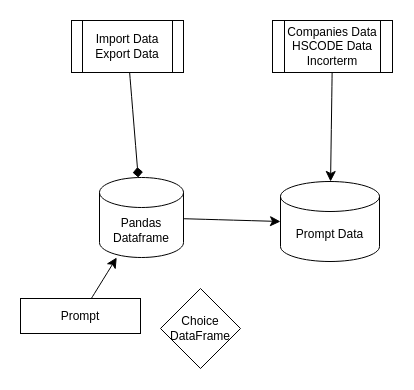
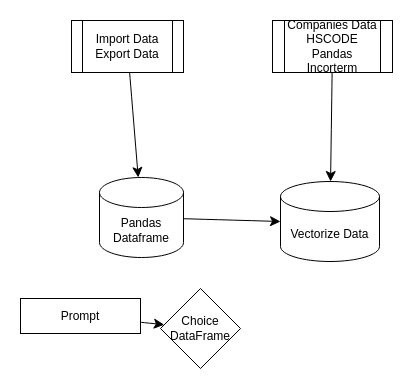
(333, 47) -> (333, 47)
(137, 167) -> (137, 168)
(330, 235) -> (330, 235)
(102, 282) -> (147, 323)
